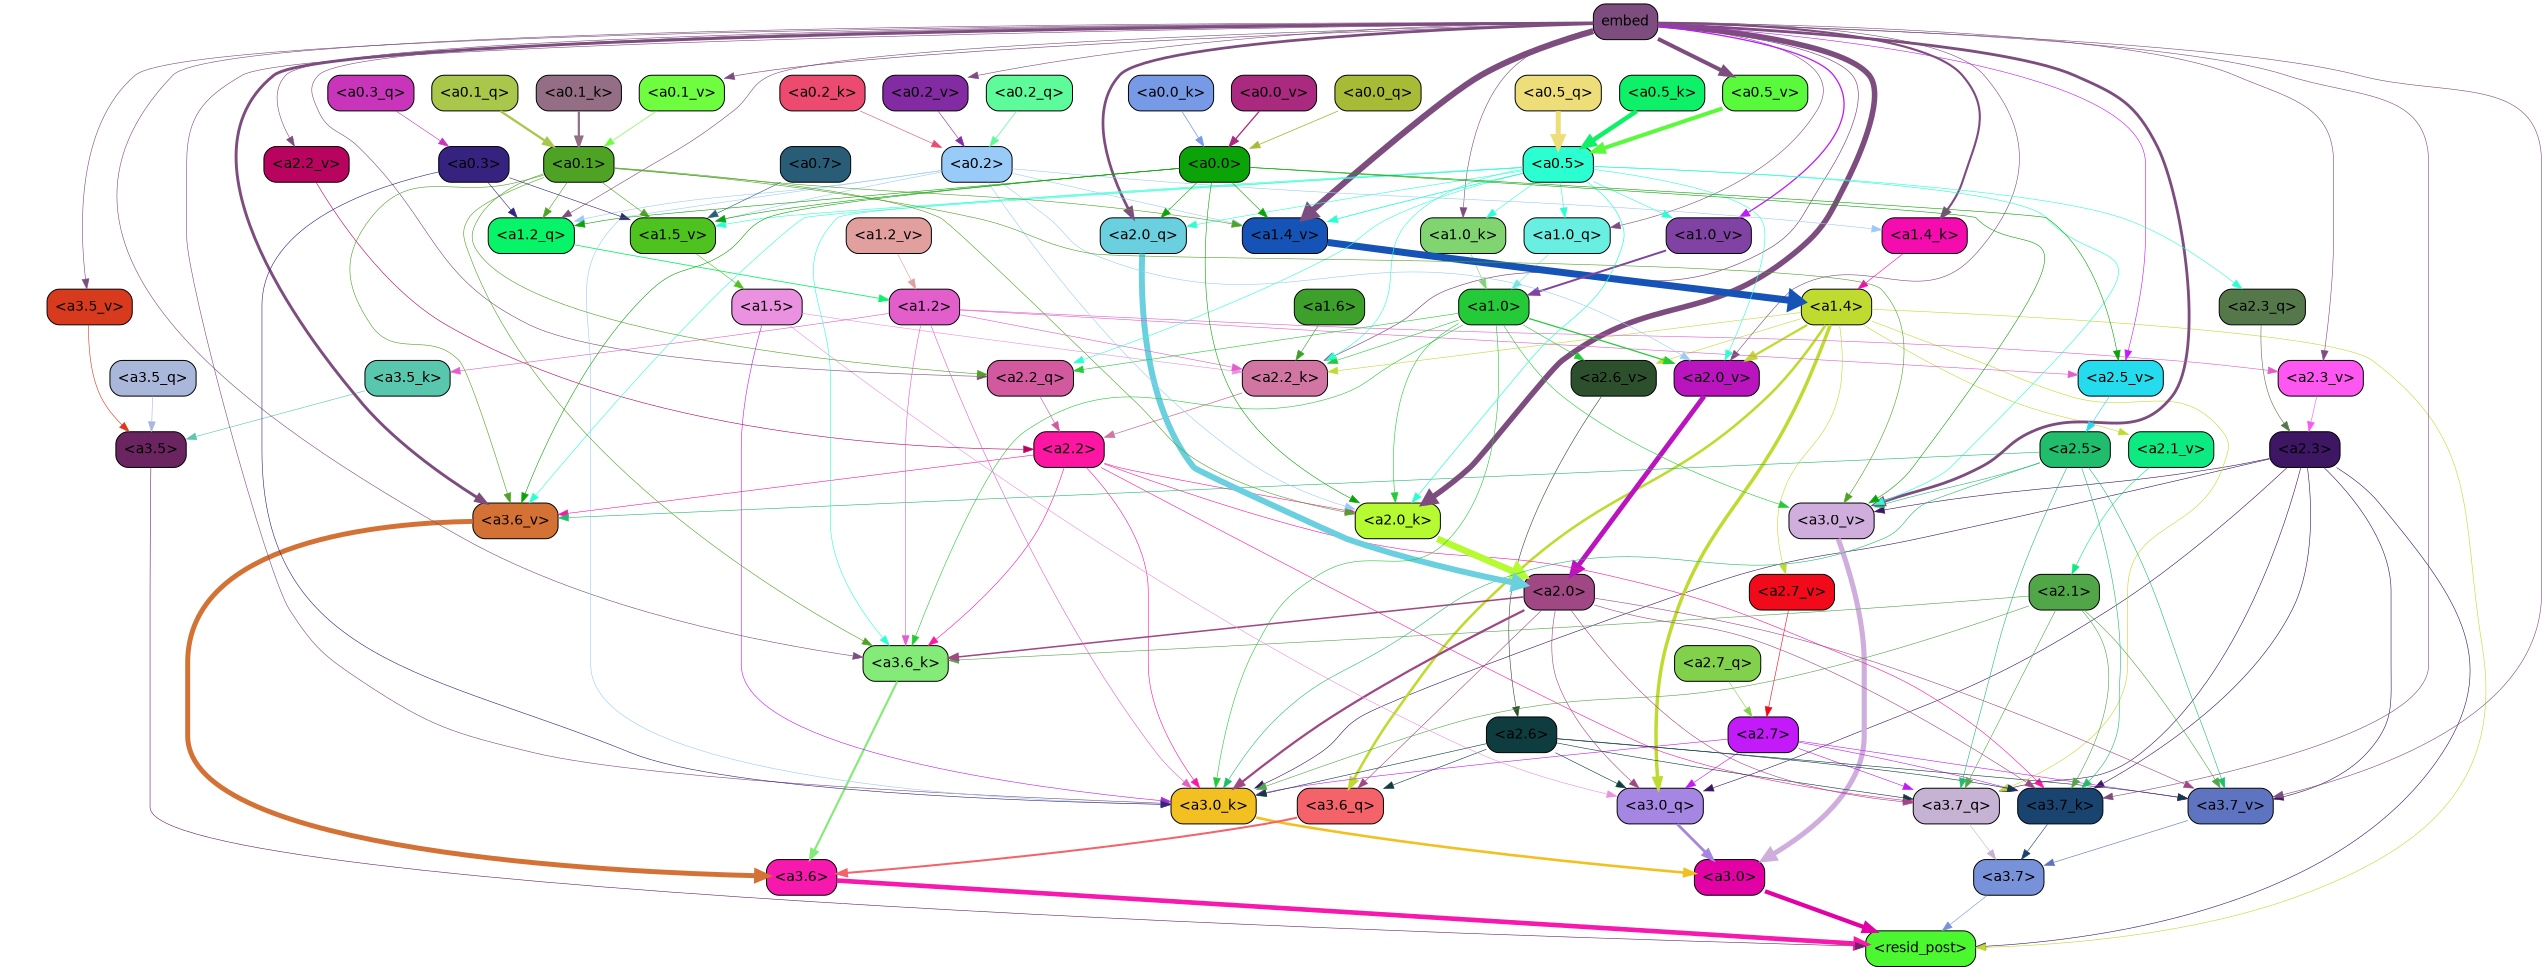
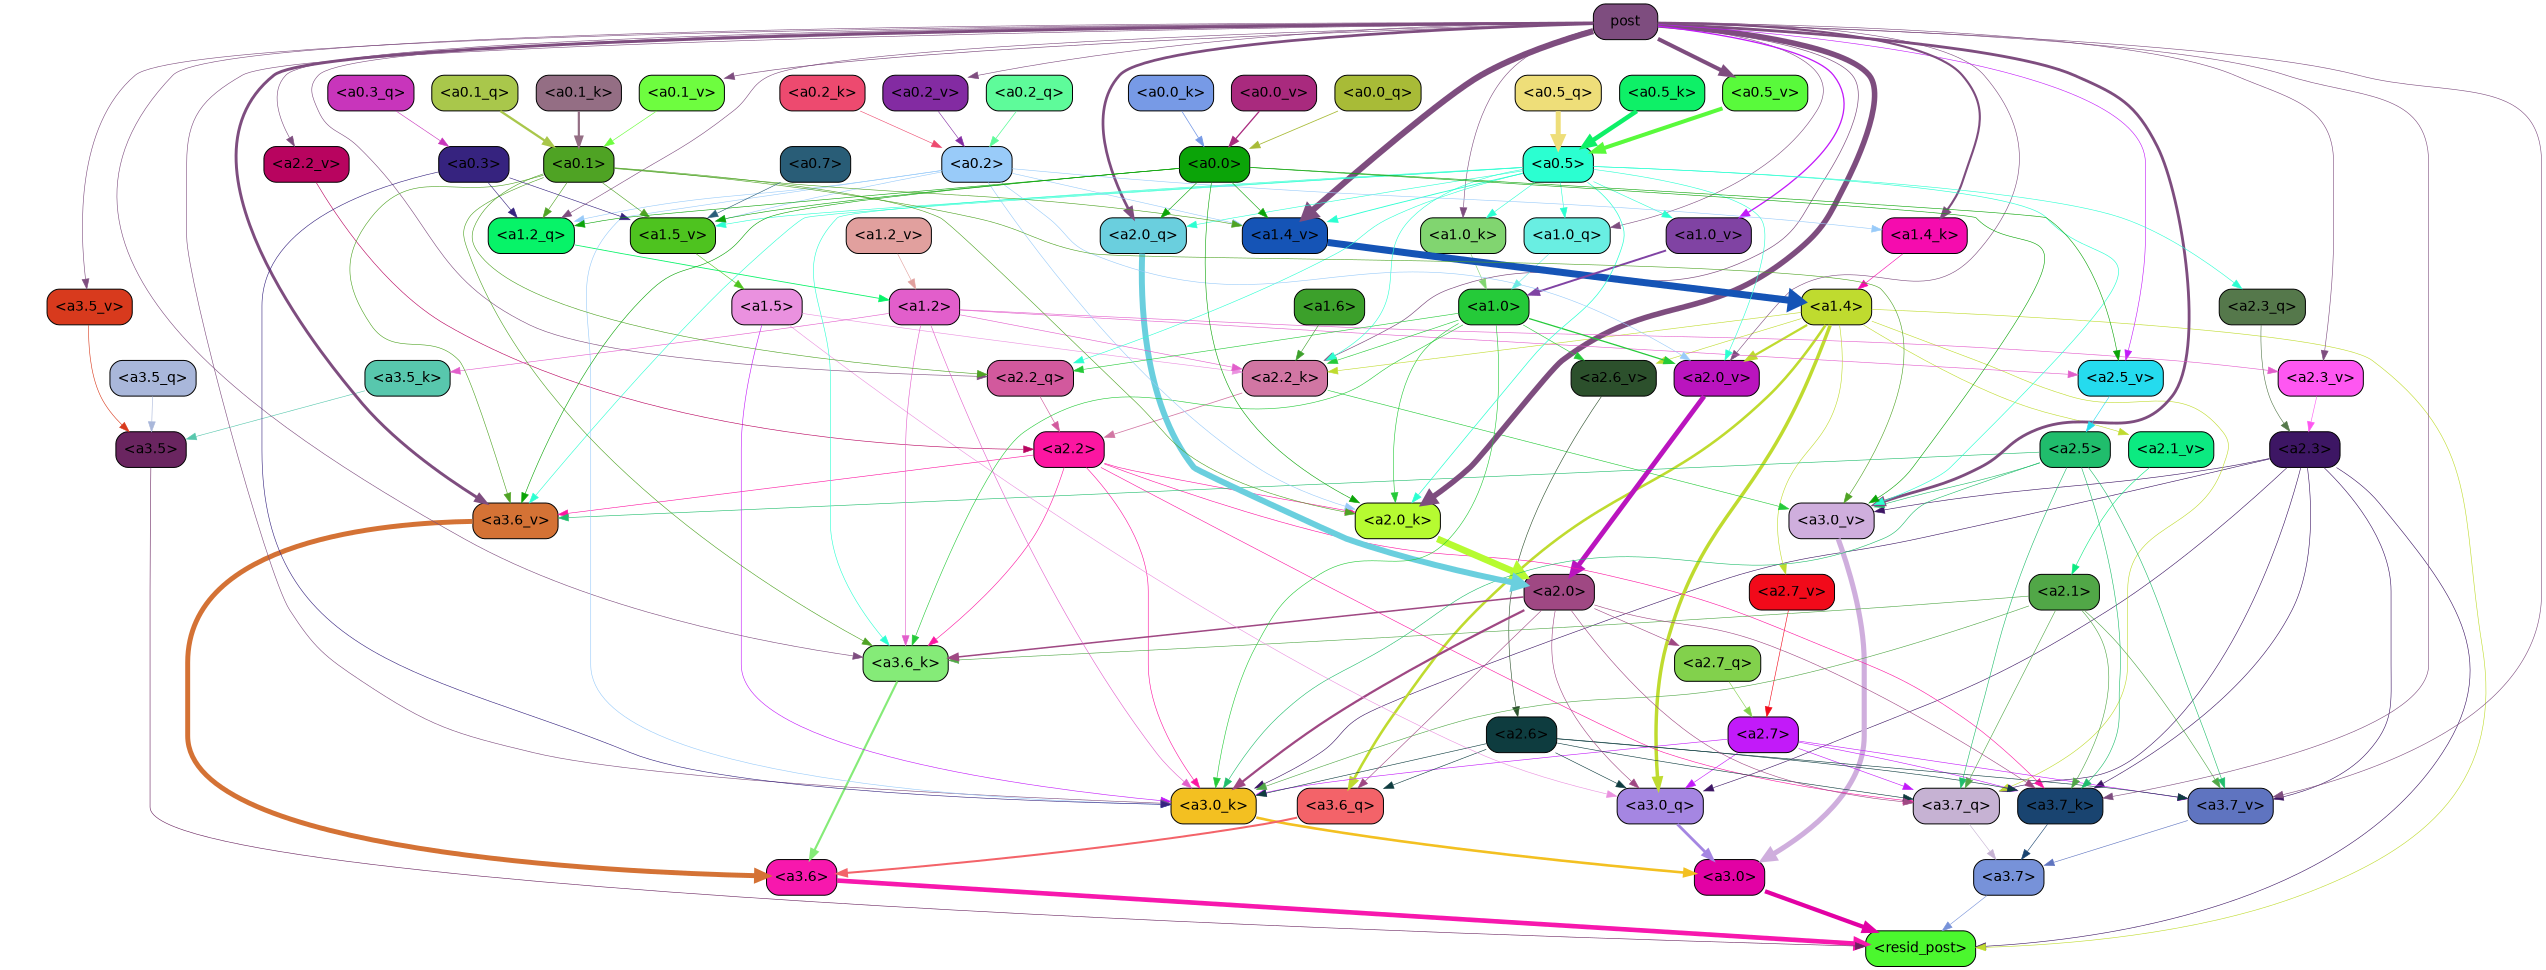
(1626, 22) -> (1626, 22)
(1625, 438) -> (1553, 448)
(1896, 670) -> (1641, 629)
